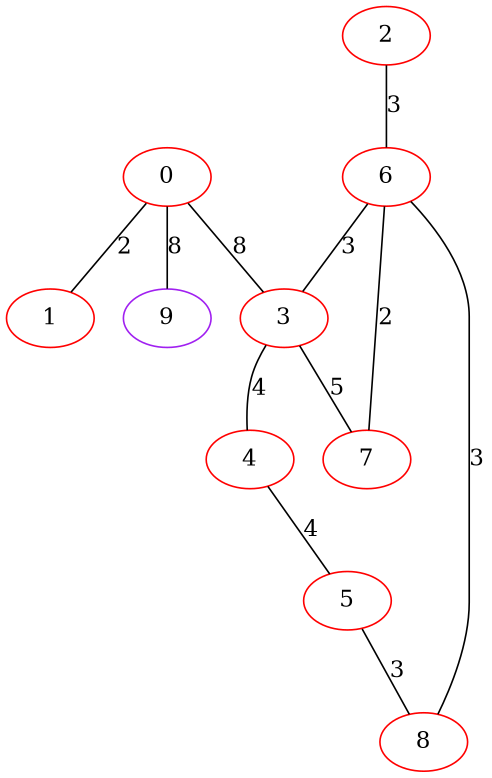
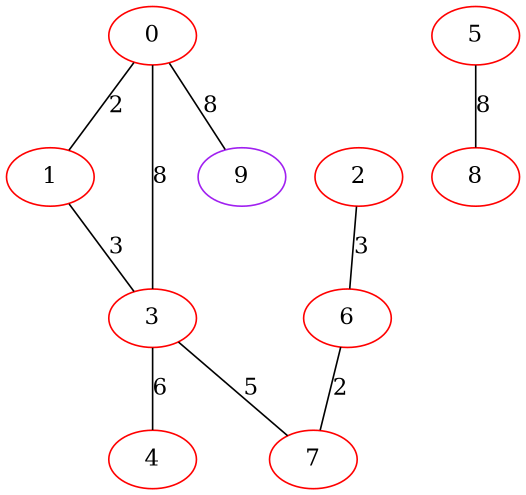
(335, 248) -> (102, 248)
(260, 389) -> (161, 389)
(469, 452) -> none
(299, 530) -> none
(398, 671) -> (484, 106)
